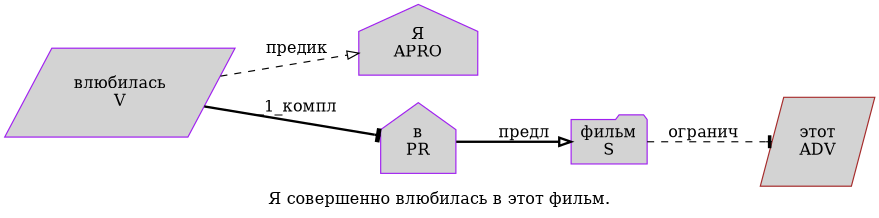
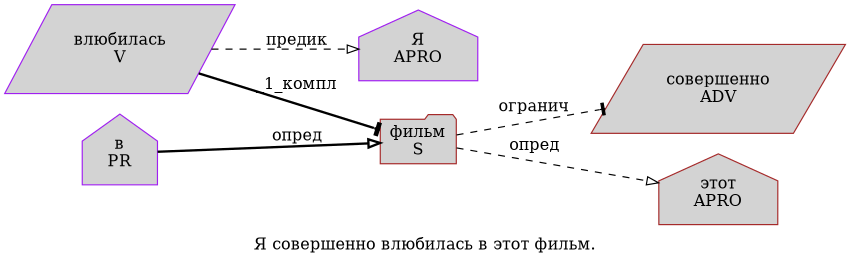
(289, 121) -> (286, 101)
(524, 133) -> (297, 136)
(609, 142) -> (418, 142)
(818, 142) -> (718, 89)
none -> (718, 193)
